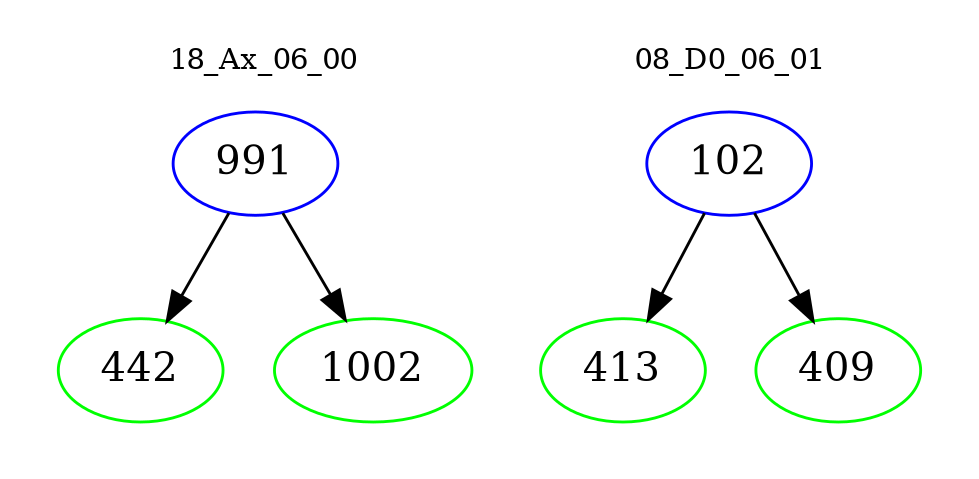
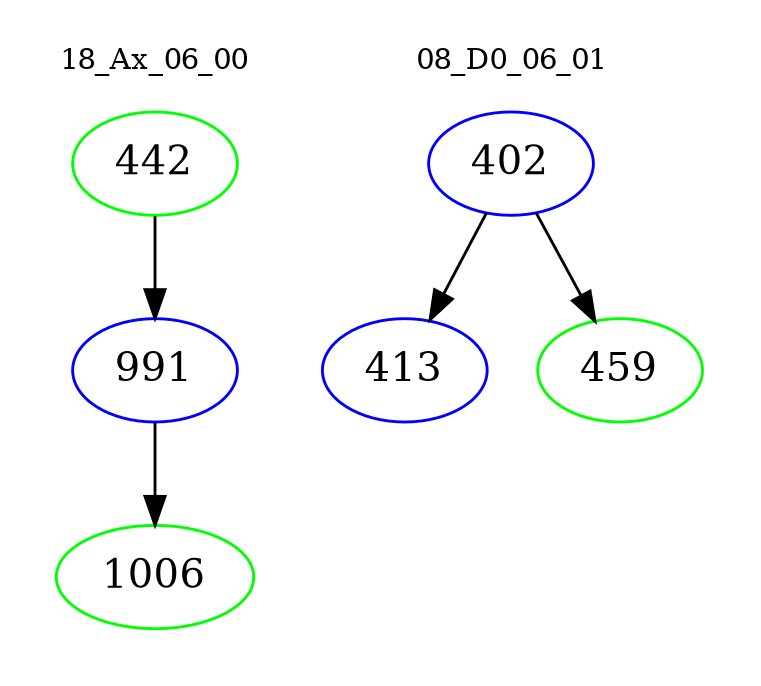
(729, 164) -> (511, 164)
(205, 255) -> (155, 253)
(373, 370) -> (155, 577)
(623, 370) -> (405, 370)
(838, 370) -> (620, 370)
